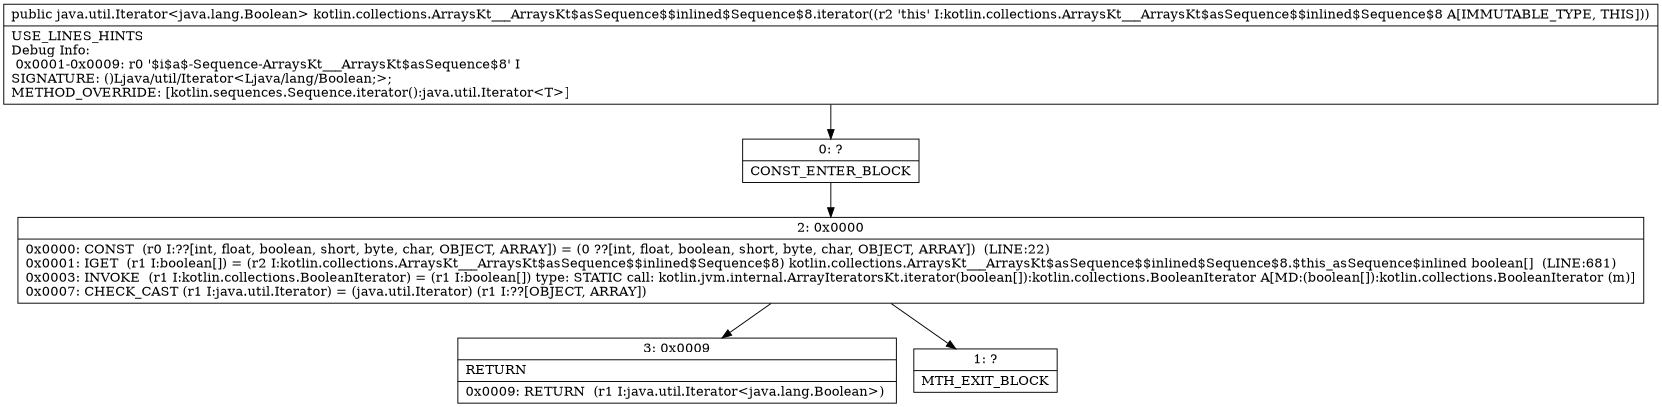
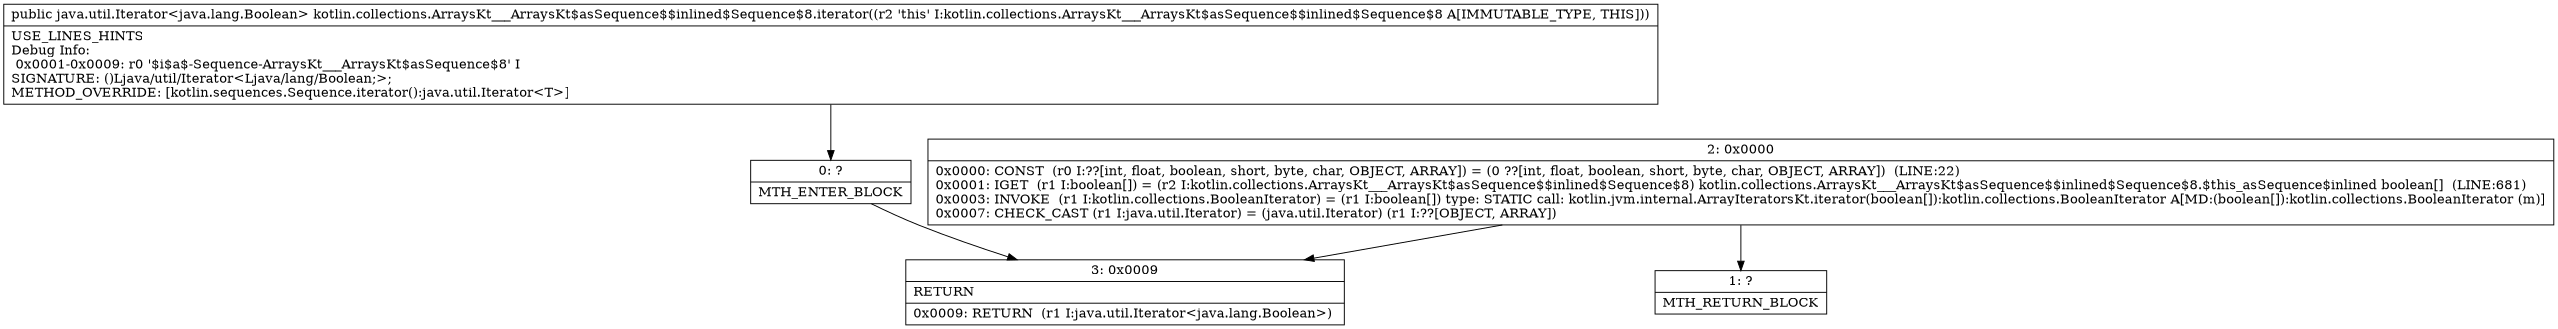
(831, 171) -> (831, 192)
(831, 195) -> (939, 233)
(985, 381) -> (1741, 303)
